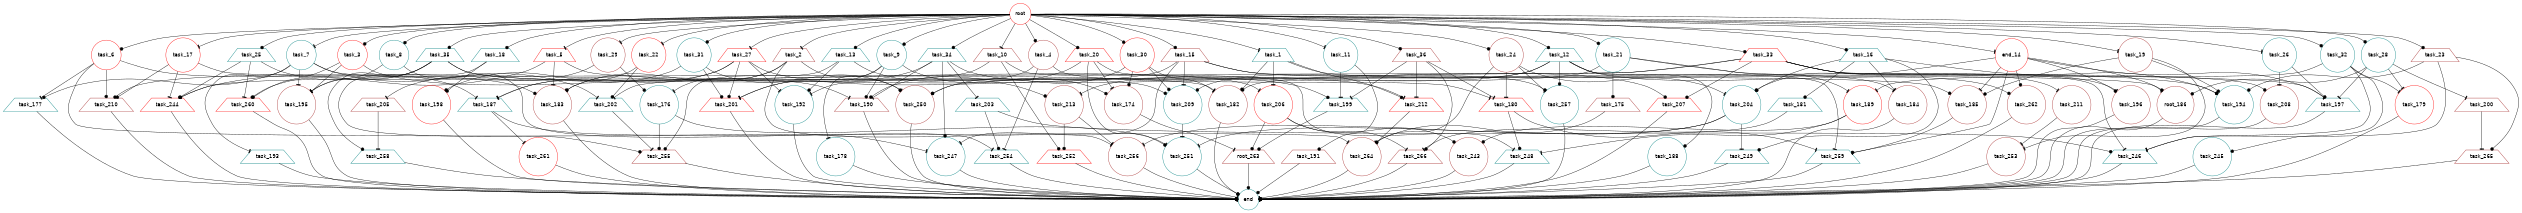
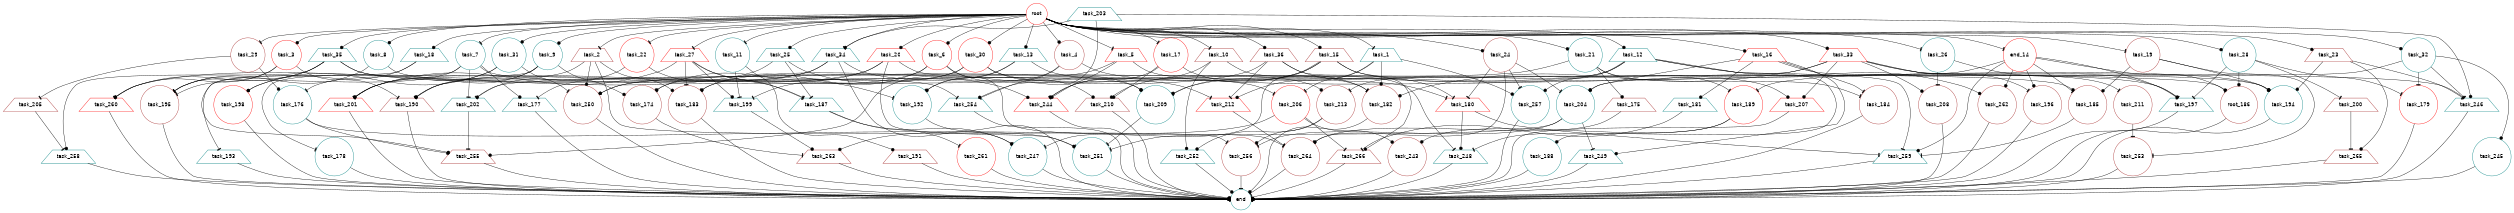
(1863, 55) -> (1762, 55)
(955, 71) -> (968, 27)
(1089, 125) -> (1290, 131)
(1064, 157) -> (1188, 157)
(1248, 157) -> (824, 157)
